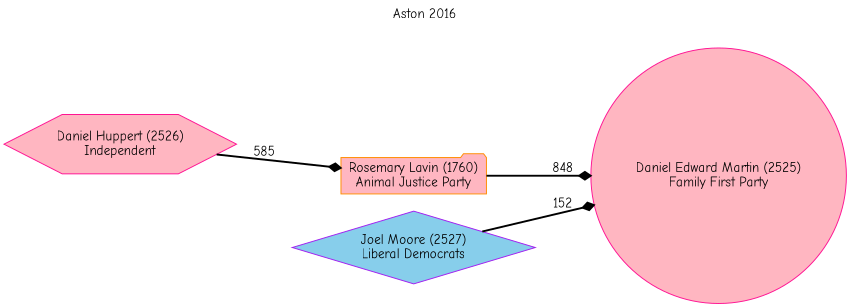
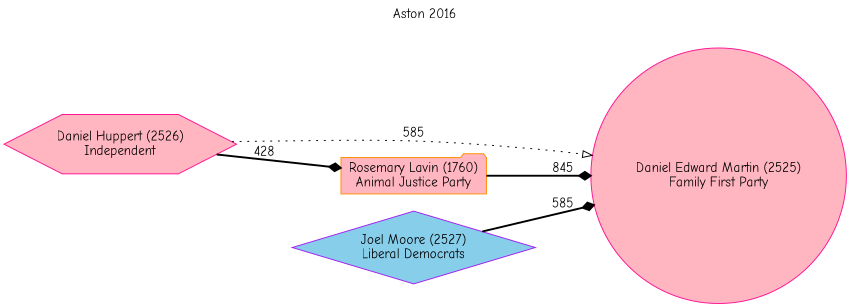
none -> (407, 141)
(264, 152) -> (264, 152)
(563, 169) -> (563, 169)
(563, 204) -> (563, 204)
